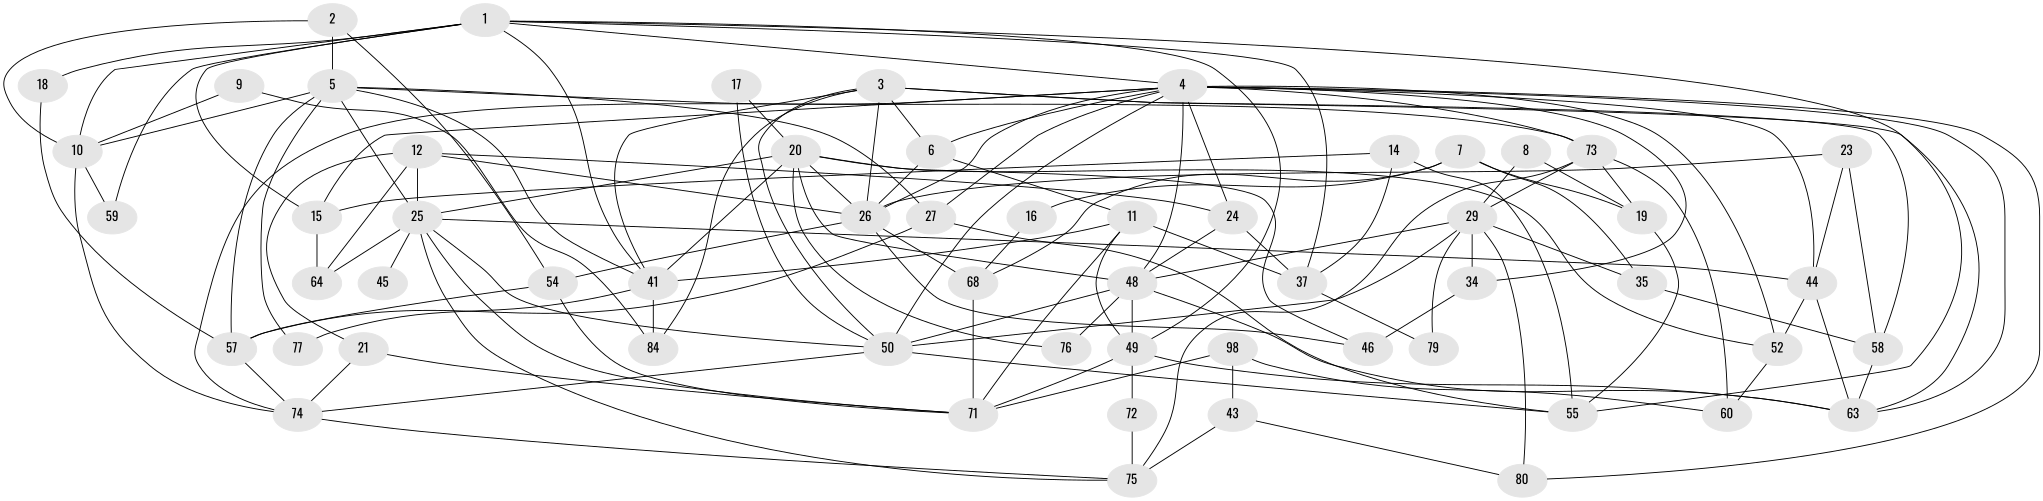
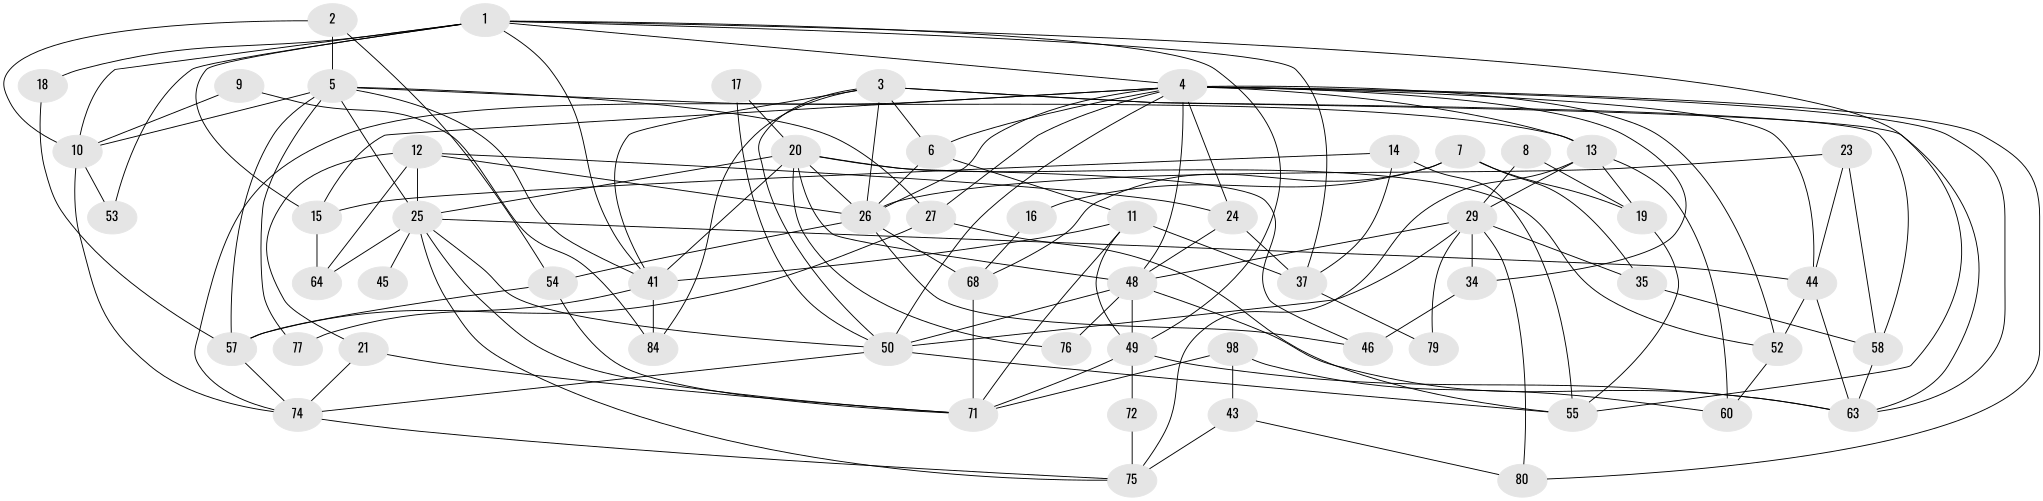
(1592, 152) -> (1592, 152)
(112, 218) -> (112, 218)
